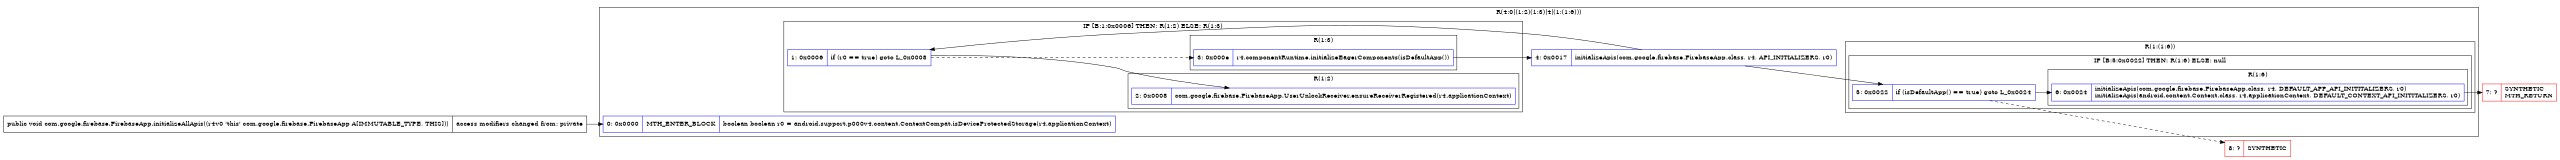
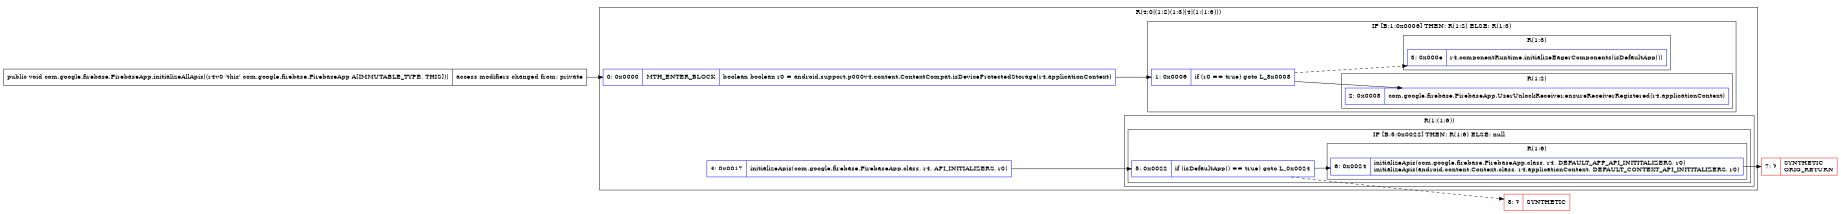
(1288, 26) -> (1131, 77)
(879, 58) -> (1243, 77)
(1490, 58) -> none
(2529, 96) -> (1809, 170)
